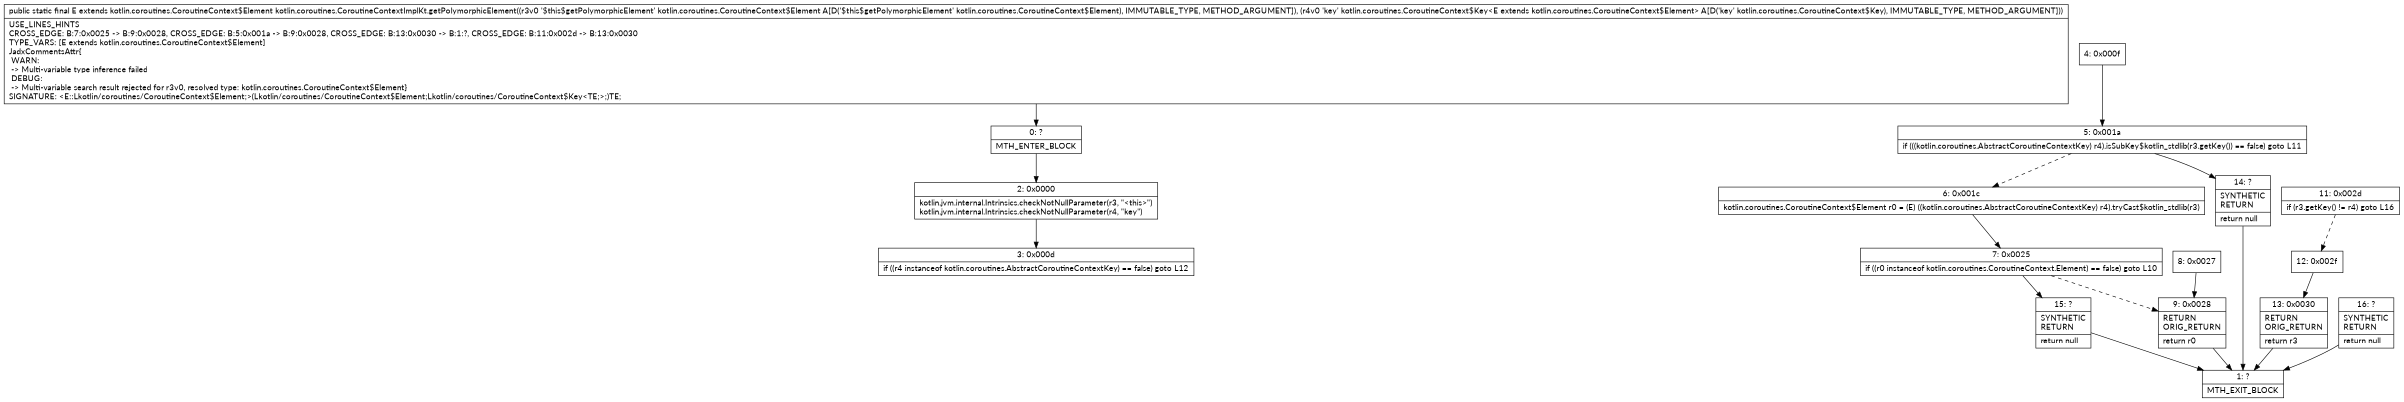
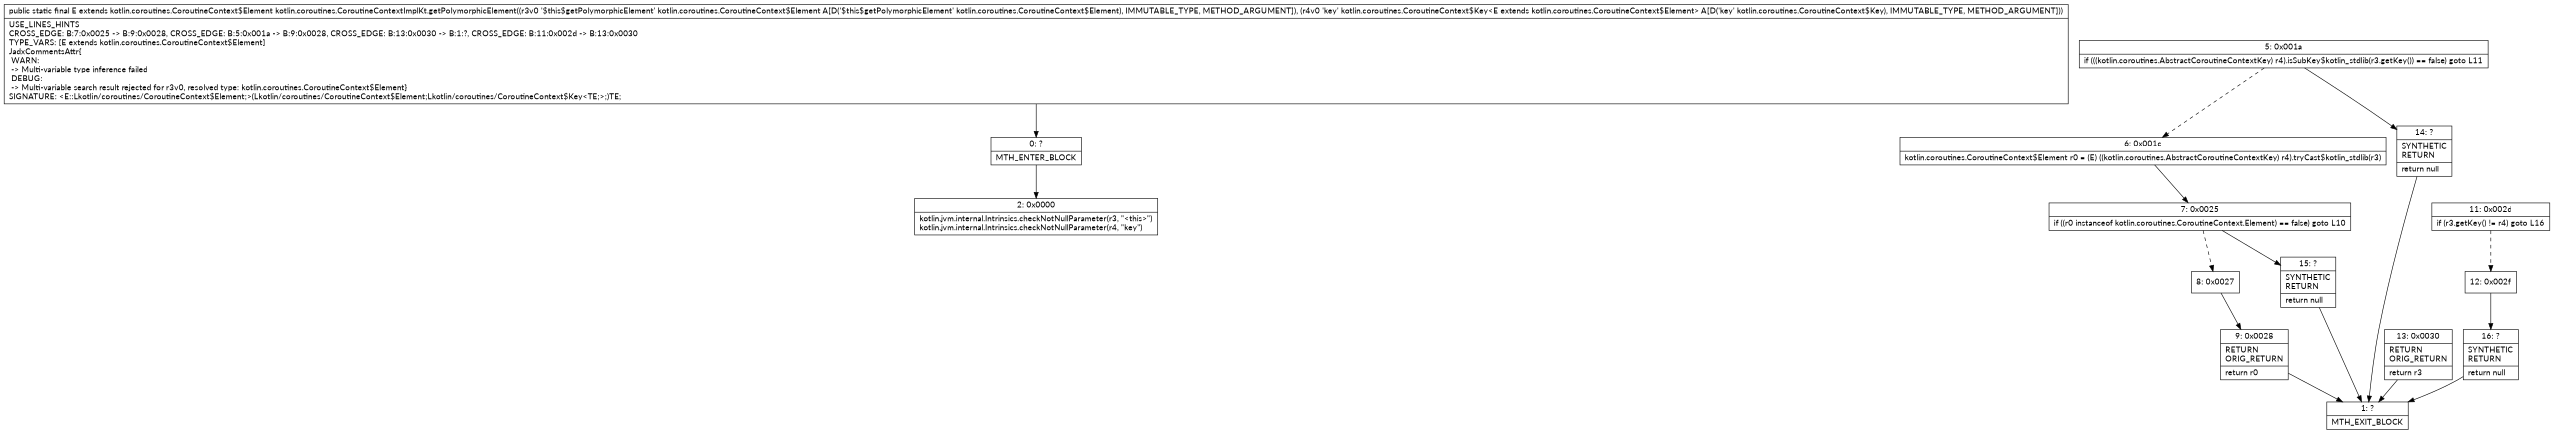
(2102, 54) -> none
(1036, 262) -> none
(2309, 282) -> (2491, 308)
(2102, 292) -> (2207, 248)
